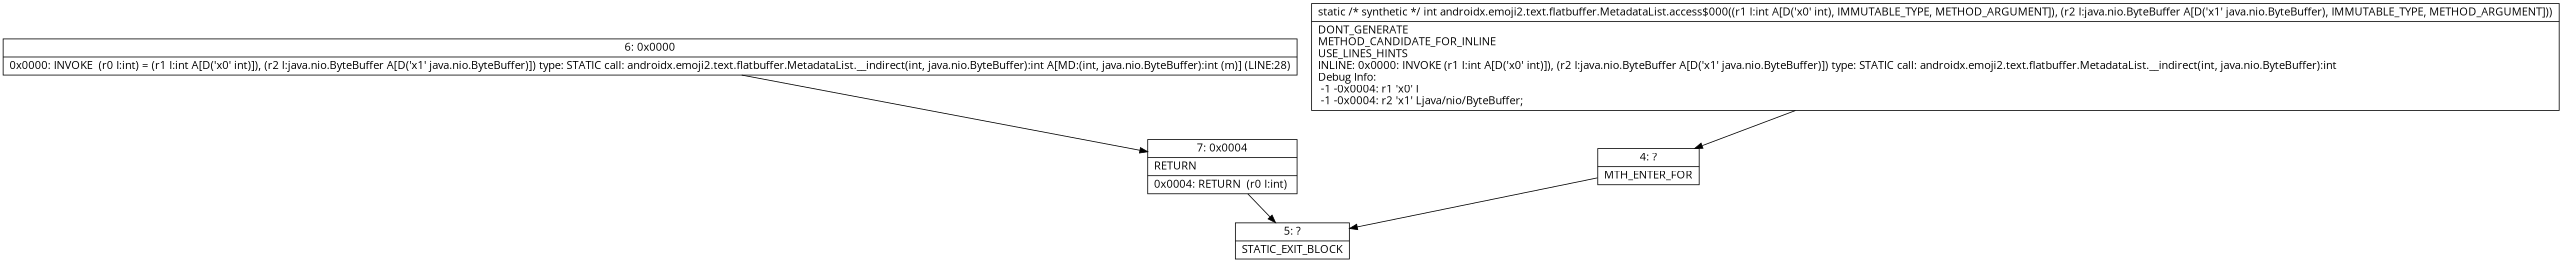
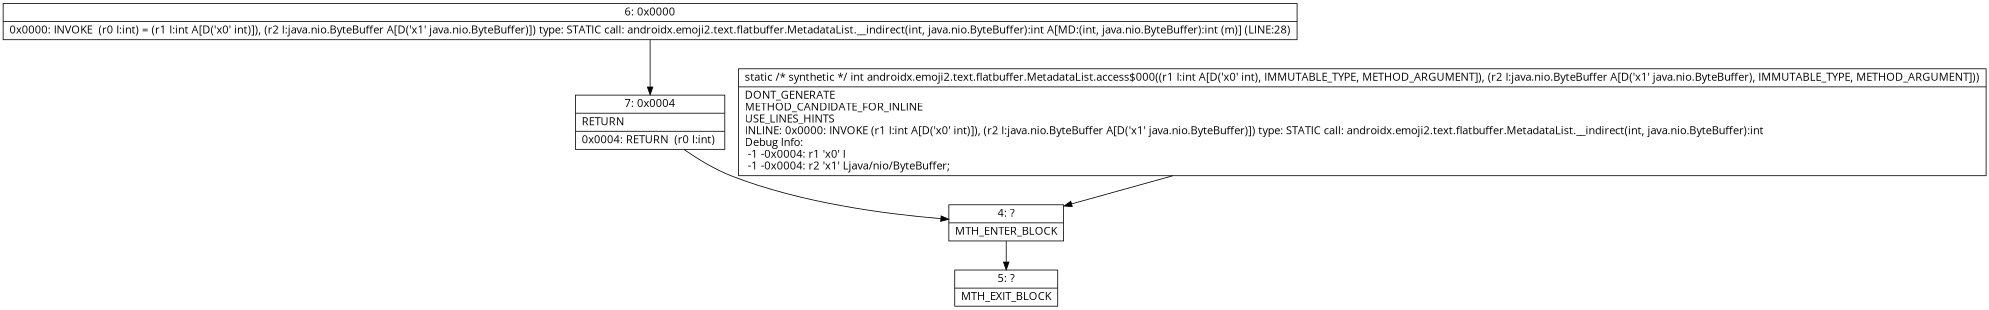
(1648, 175) -> (1006, 232)
(1259, 205) -> (808, 199)
(1292, 250) -> (1006, 297)
